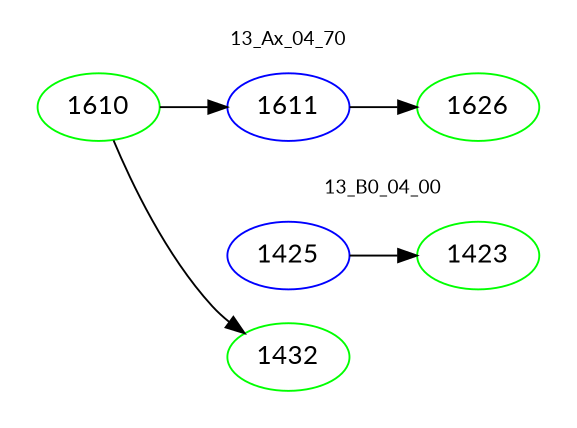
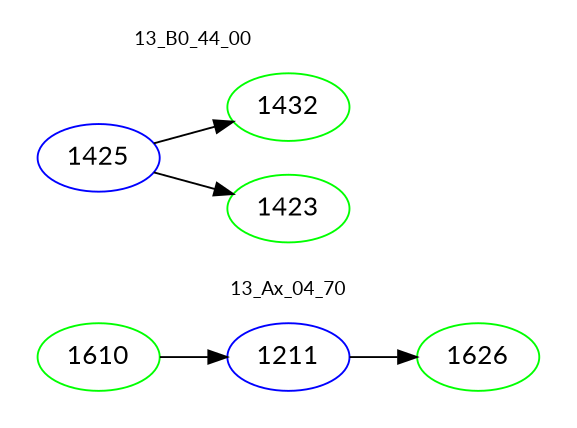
(288, 107) -> (288, 357)
(383, 189) -> (194, 40)
(162, 237) -> (184, 135)
